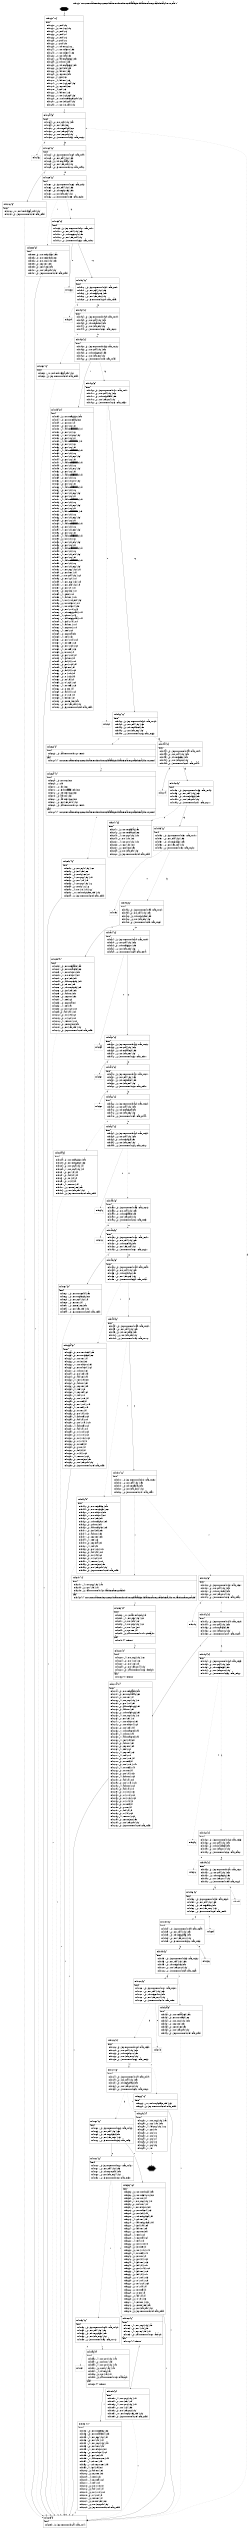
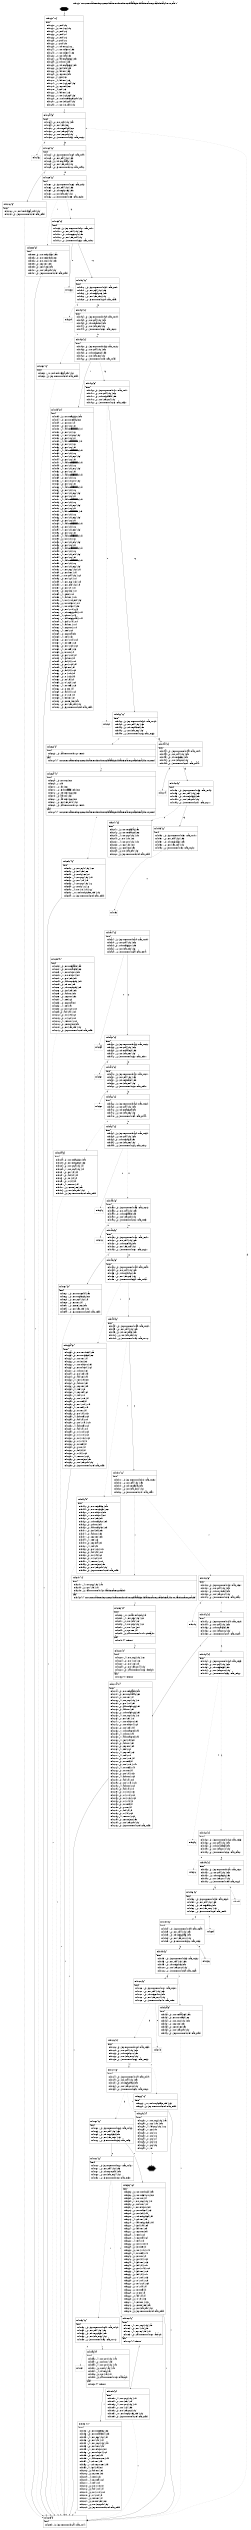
(142, 913) -> none
